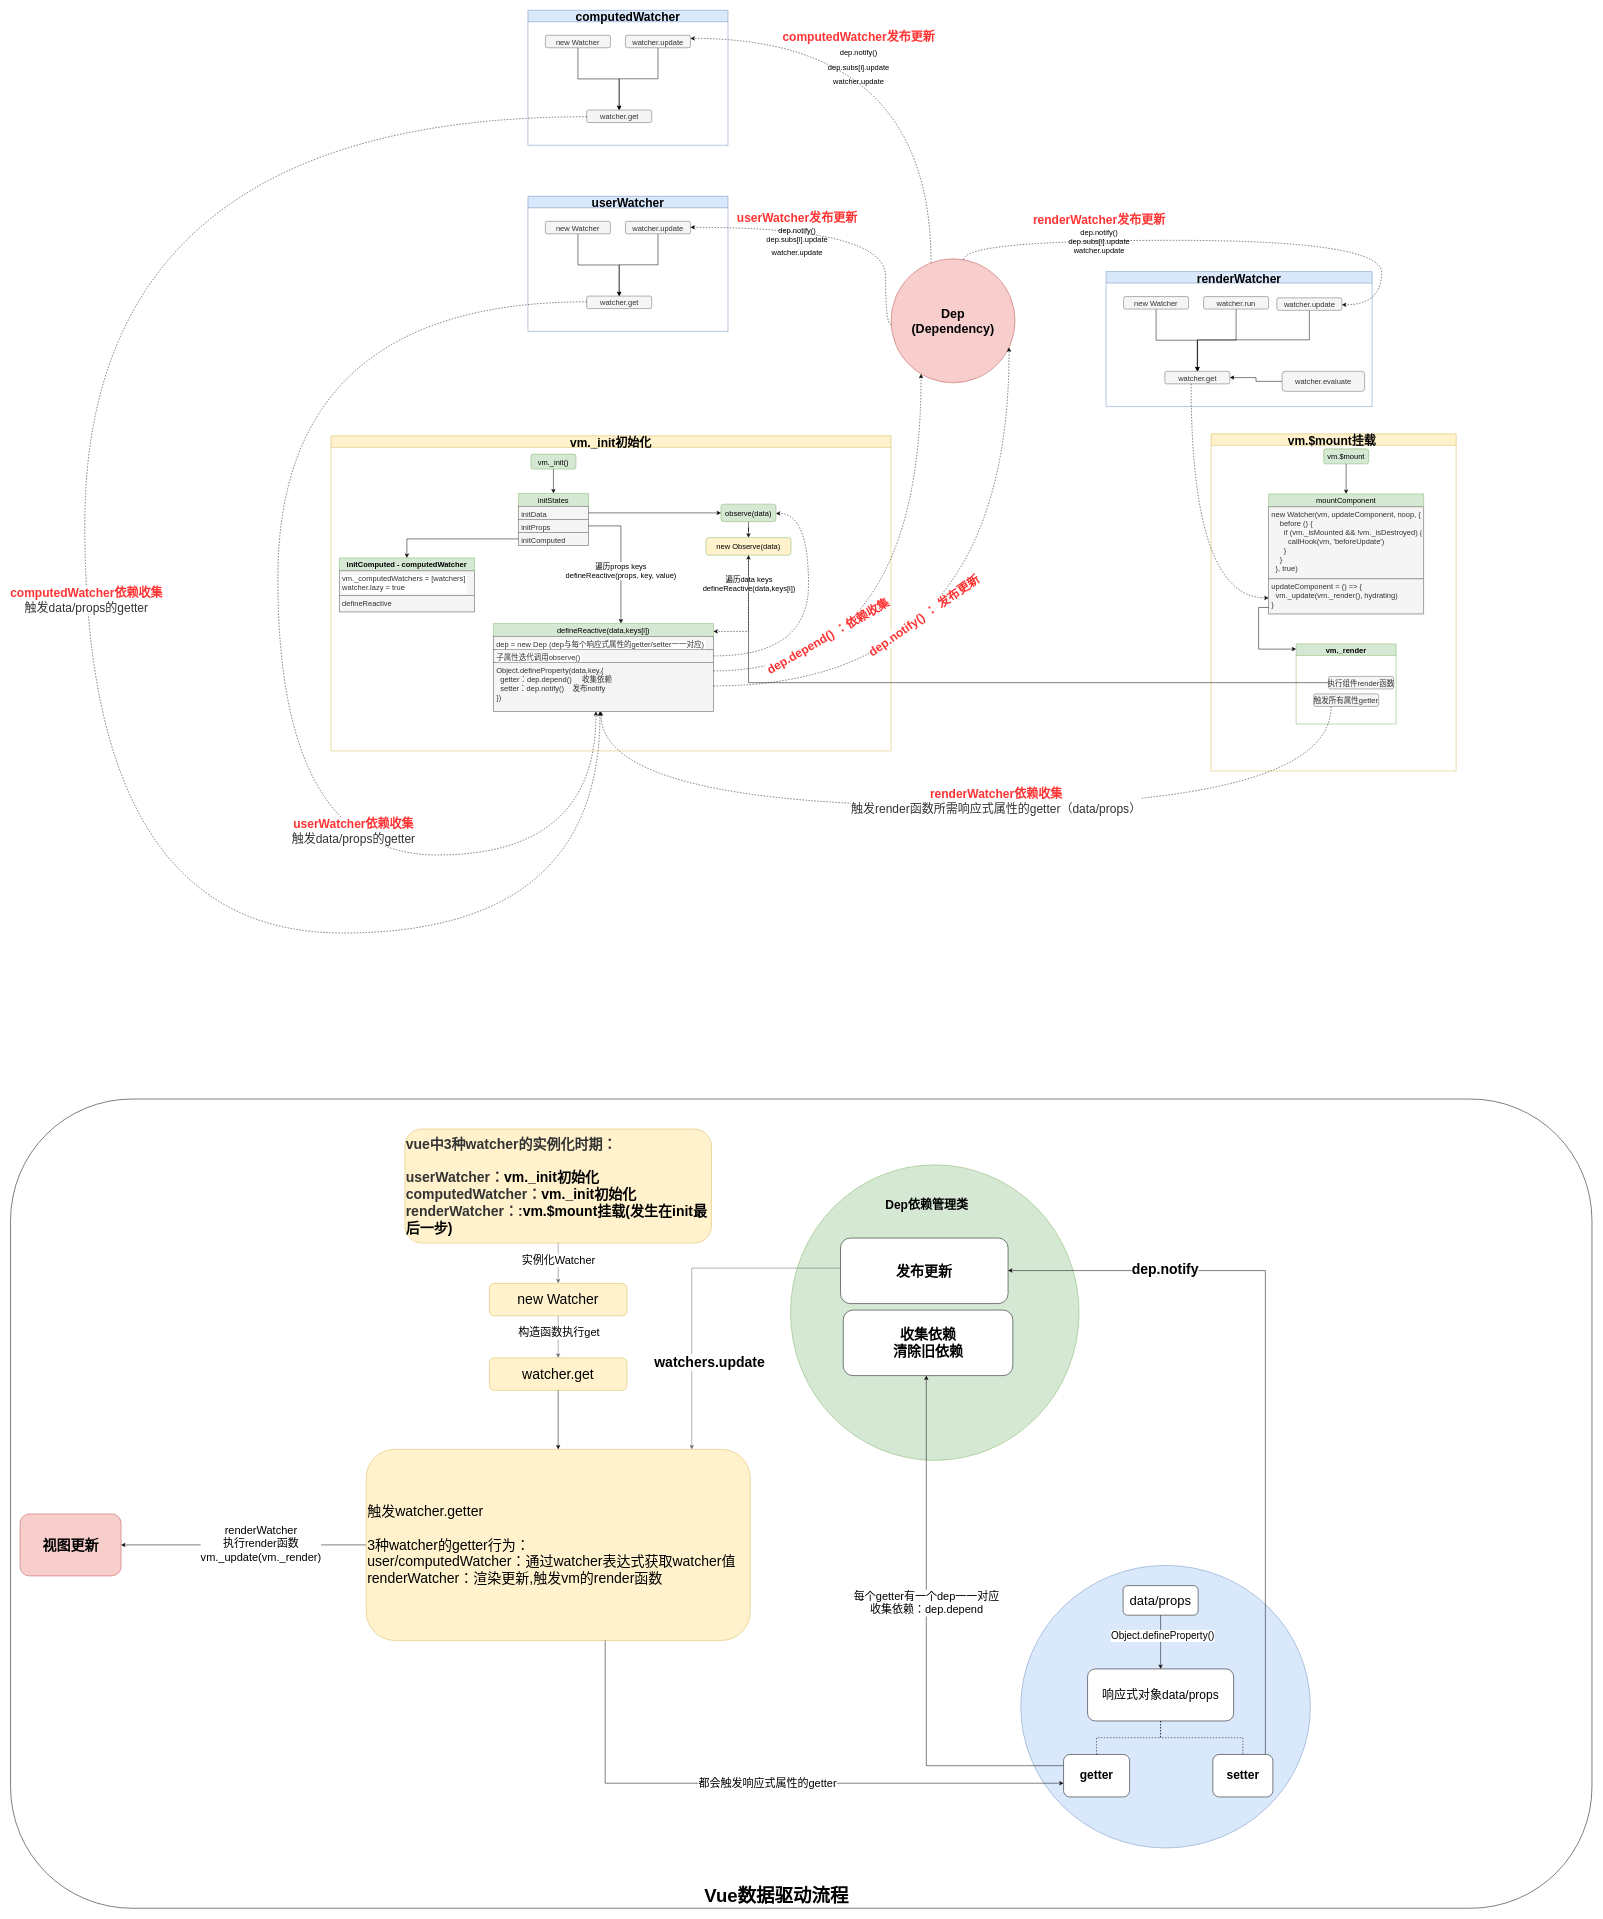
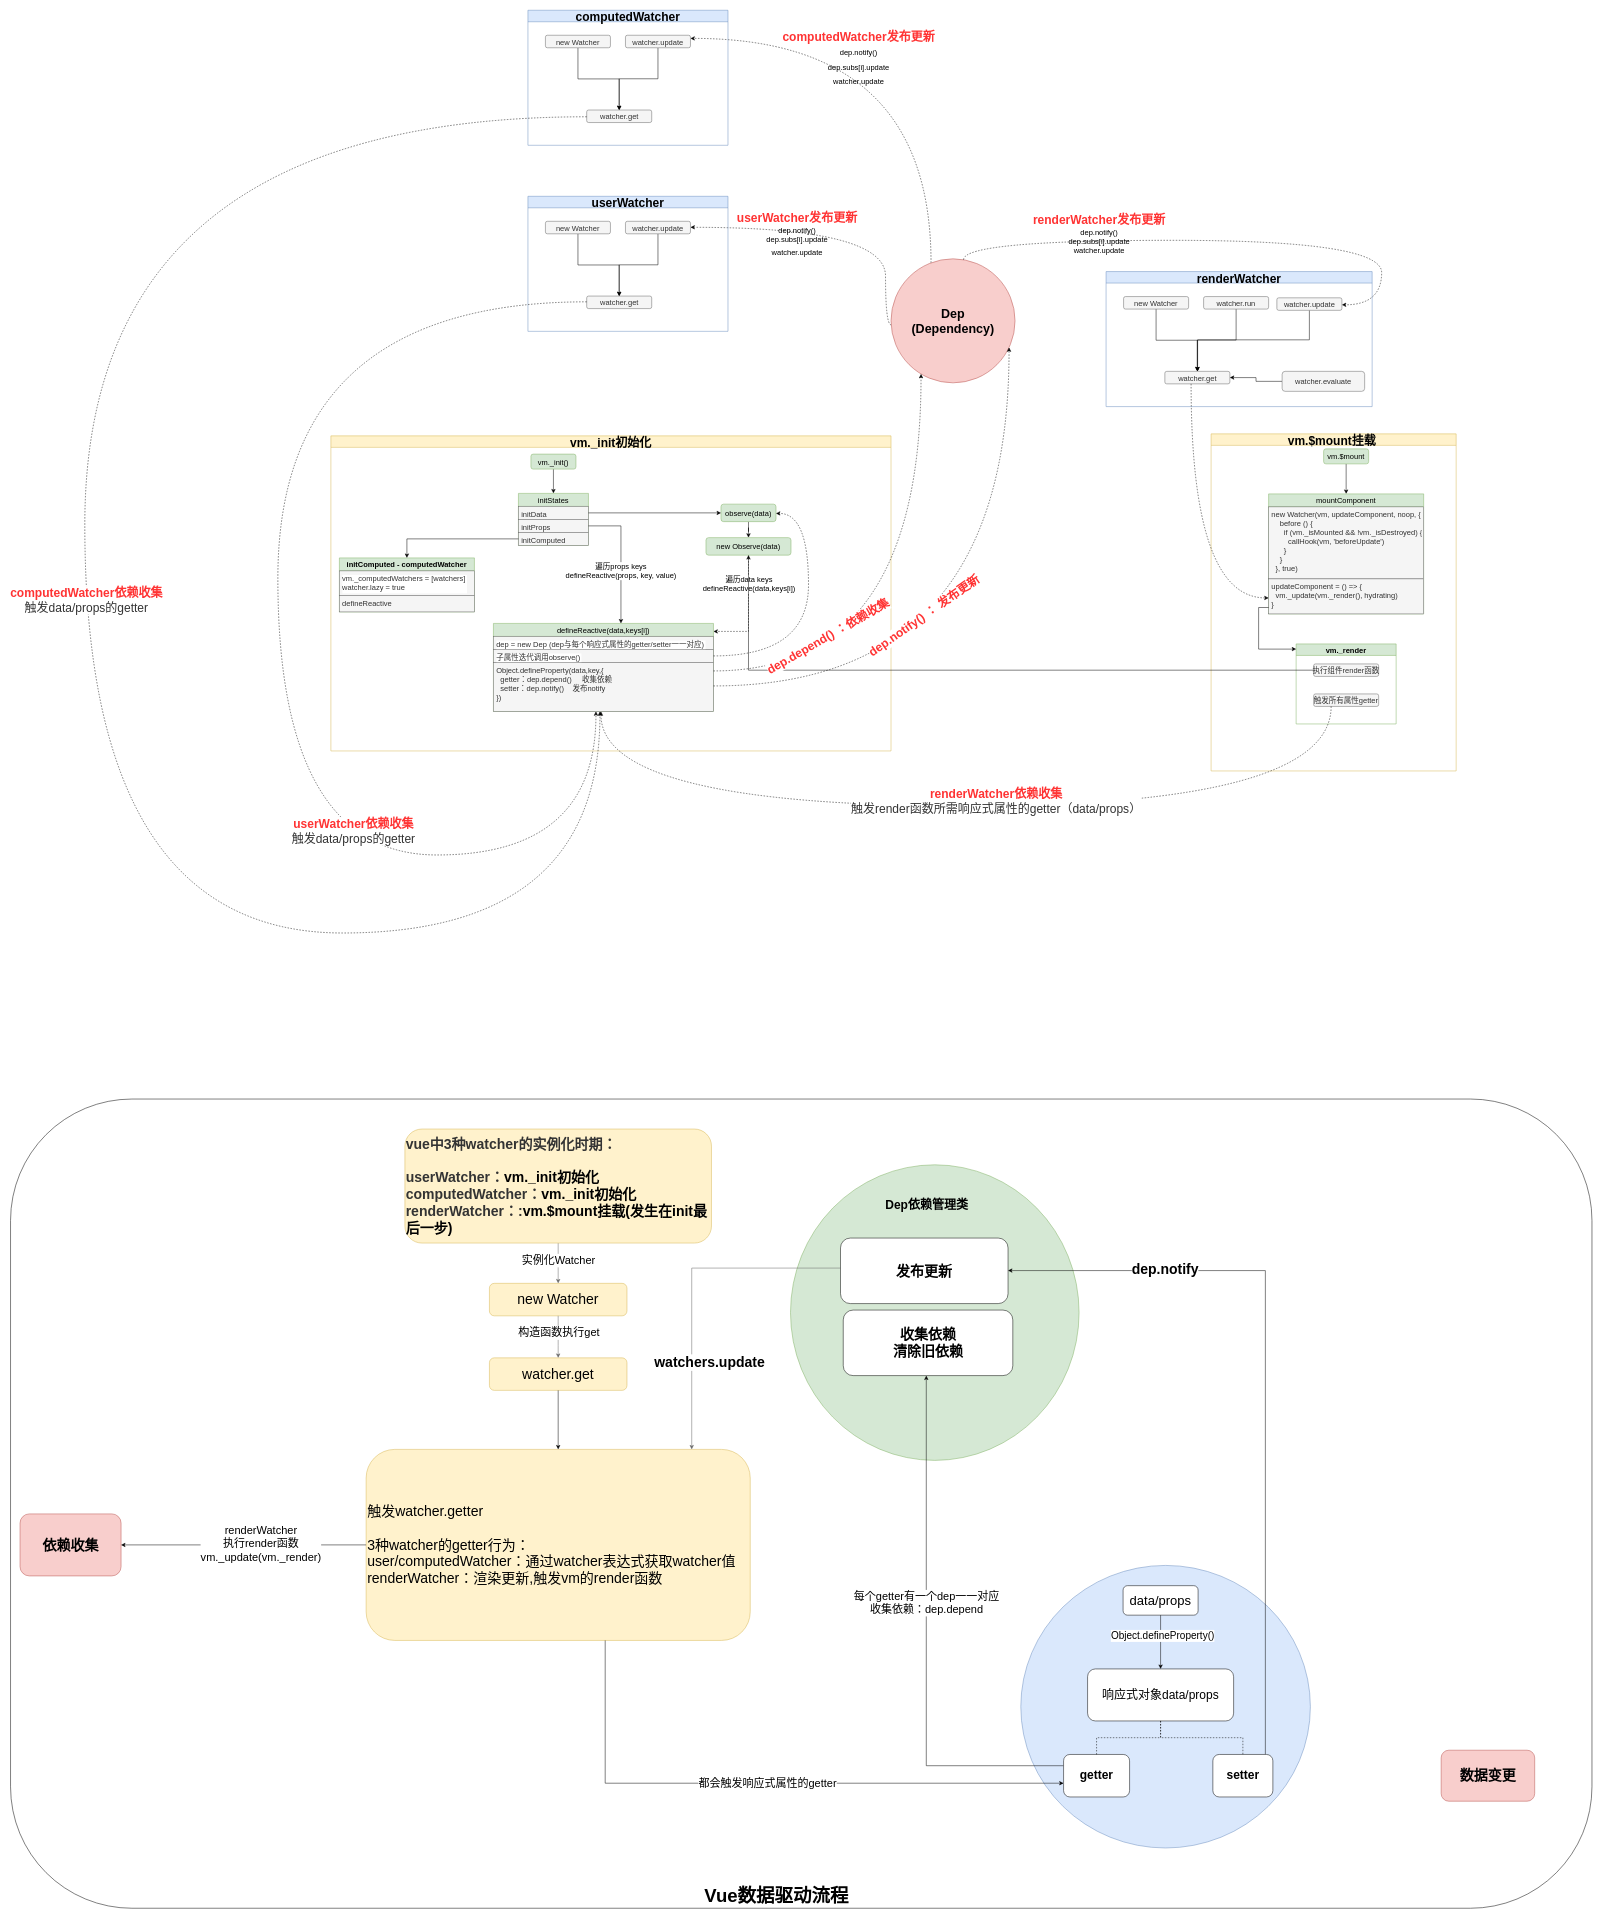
(748, 546) -> (748, 546)
(1361, 683) -> (1346, 670)
(71, 1545) -> (71, 1545)
none -> (1488, 1775)
